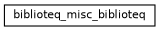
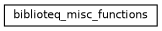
(80, 15) -> (81, 15)
